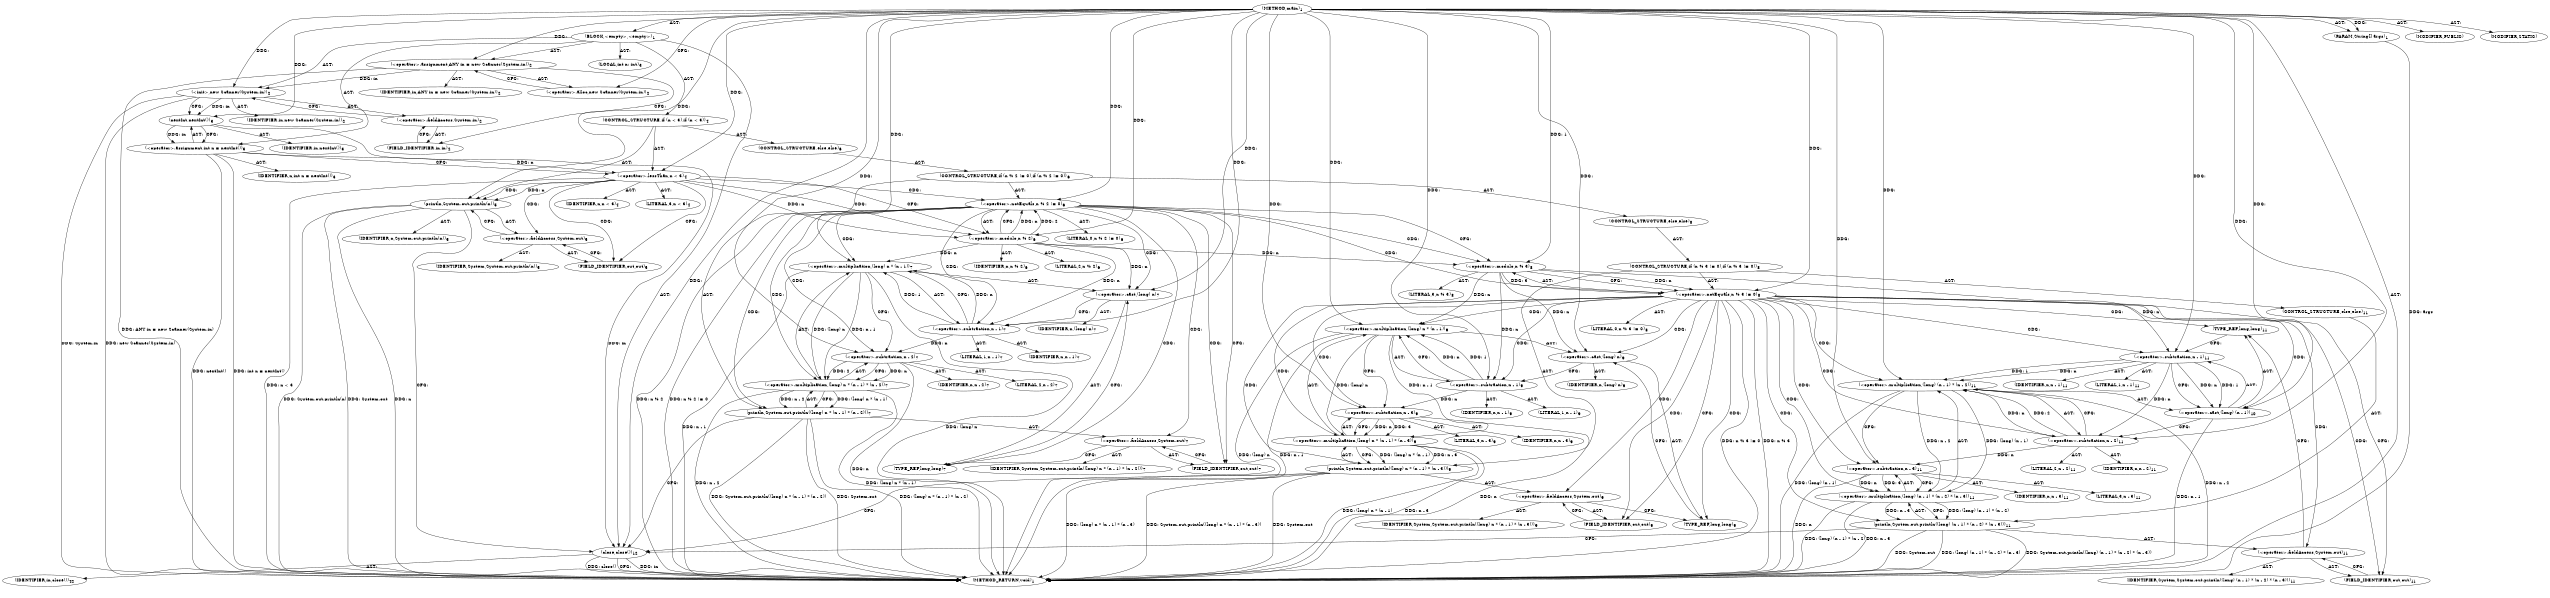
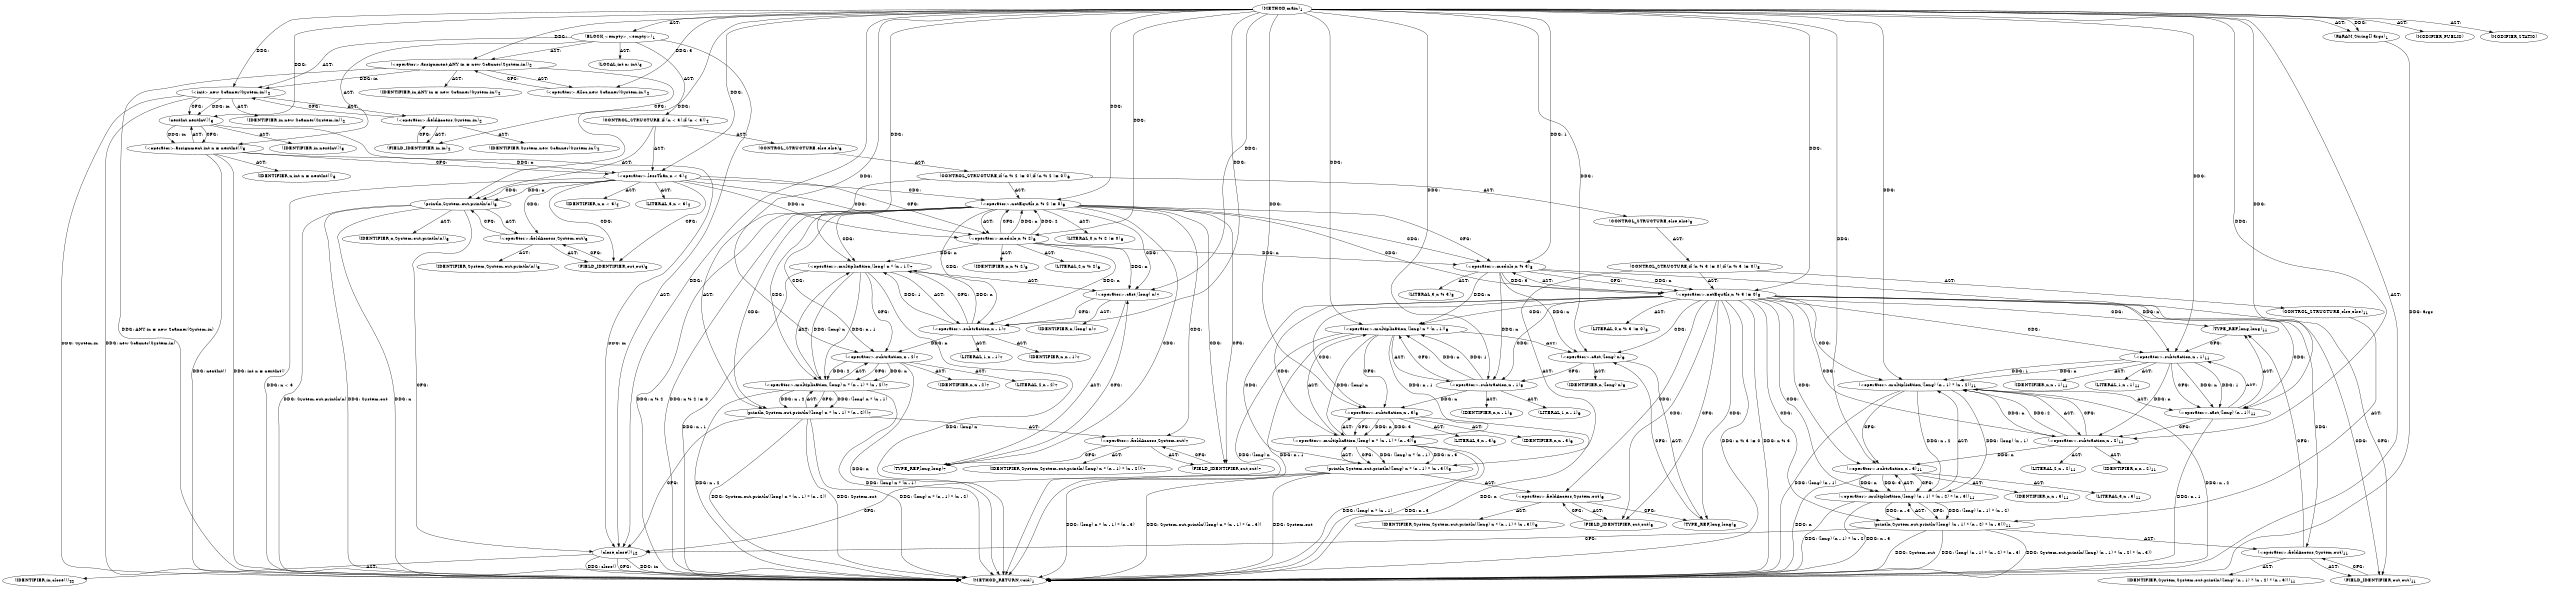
(684, 51) -> (684, 51)
none -> (544, 149)
(2253, 413) -> (2253, 413)
